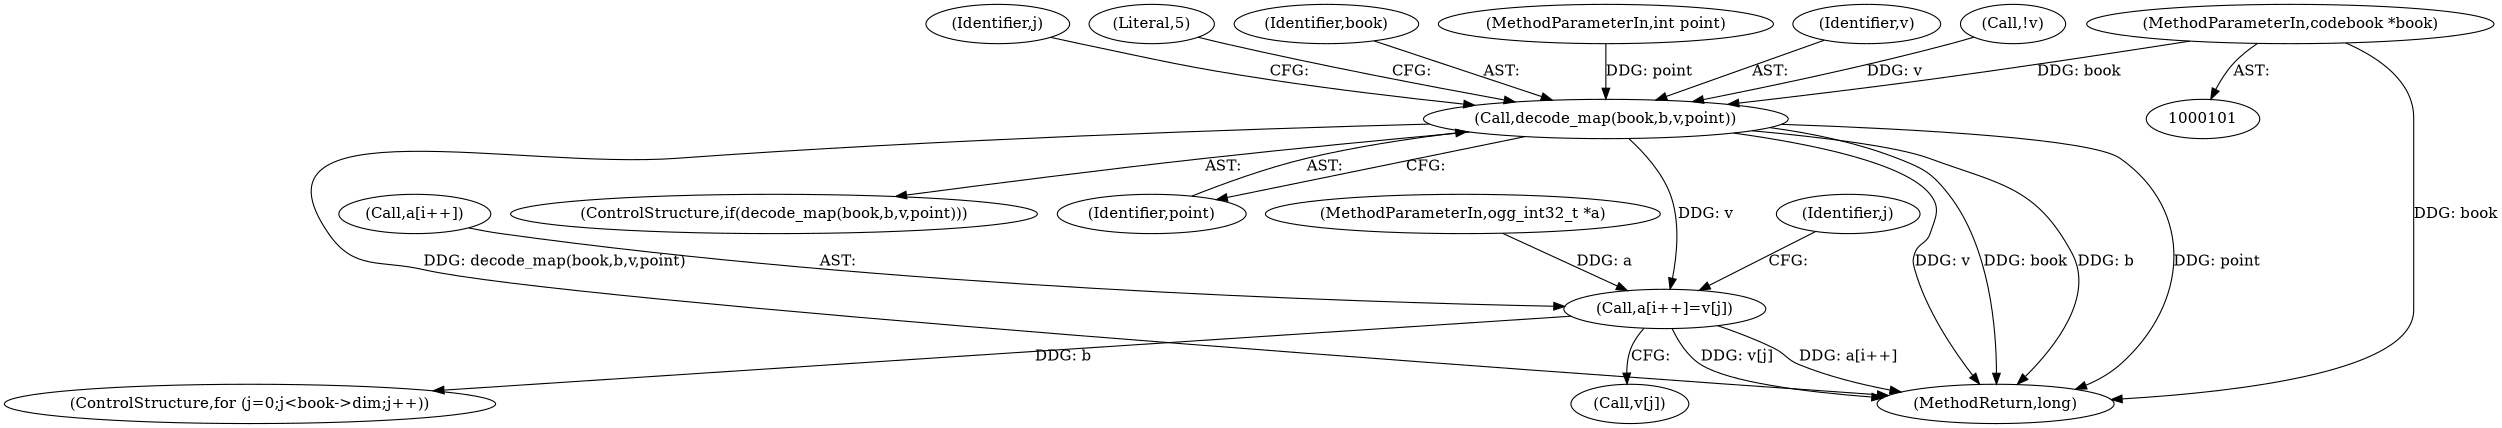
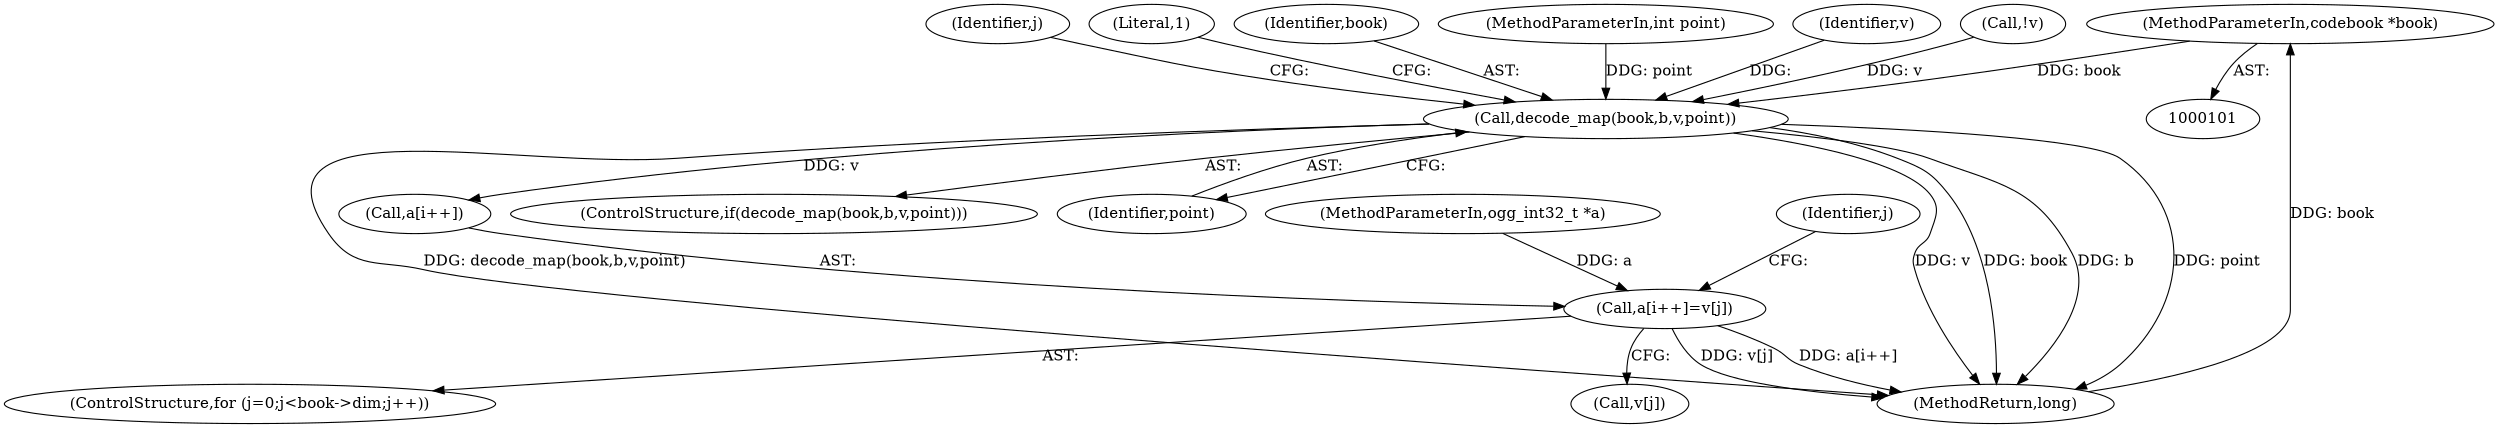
(1152, 24) -> (1152, 24)
(1773, 72) -> (1773, 72)
(1672, 201) -> (930, 150)
(2410, 319) -> (2290, 296)
(1063, 356) -> (1063, 356)
